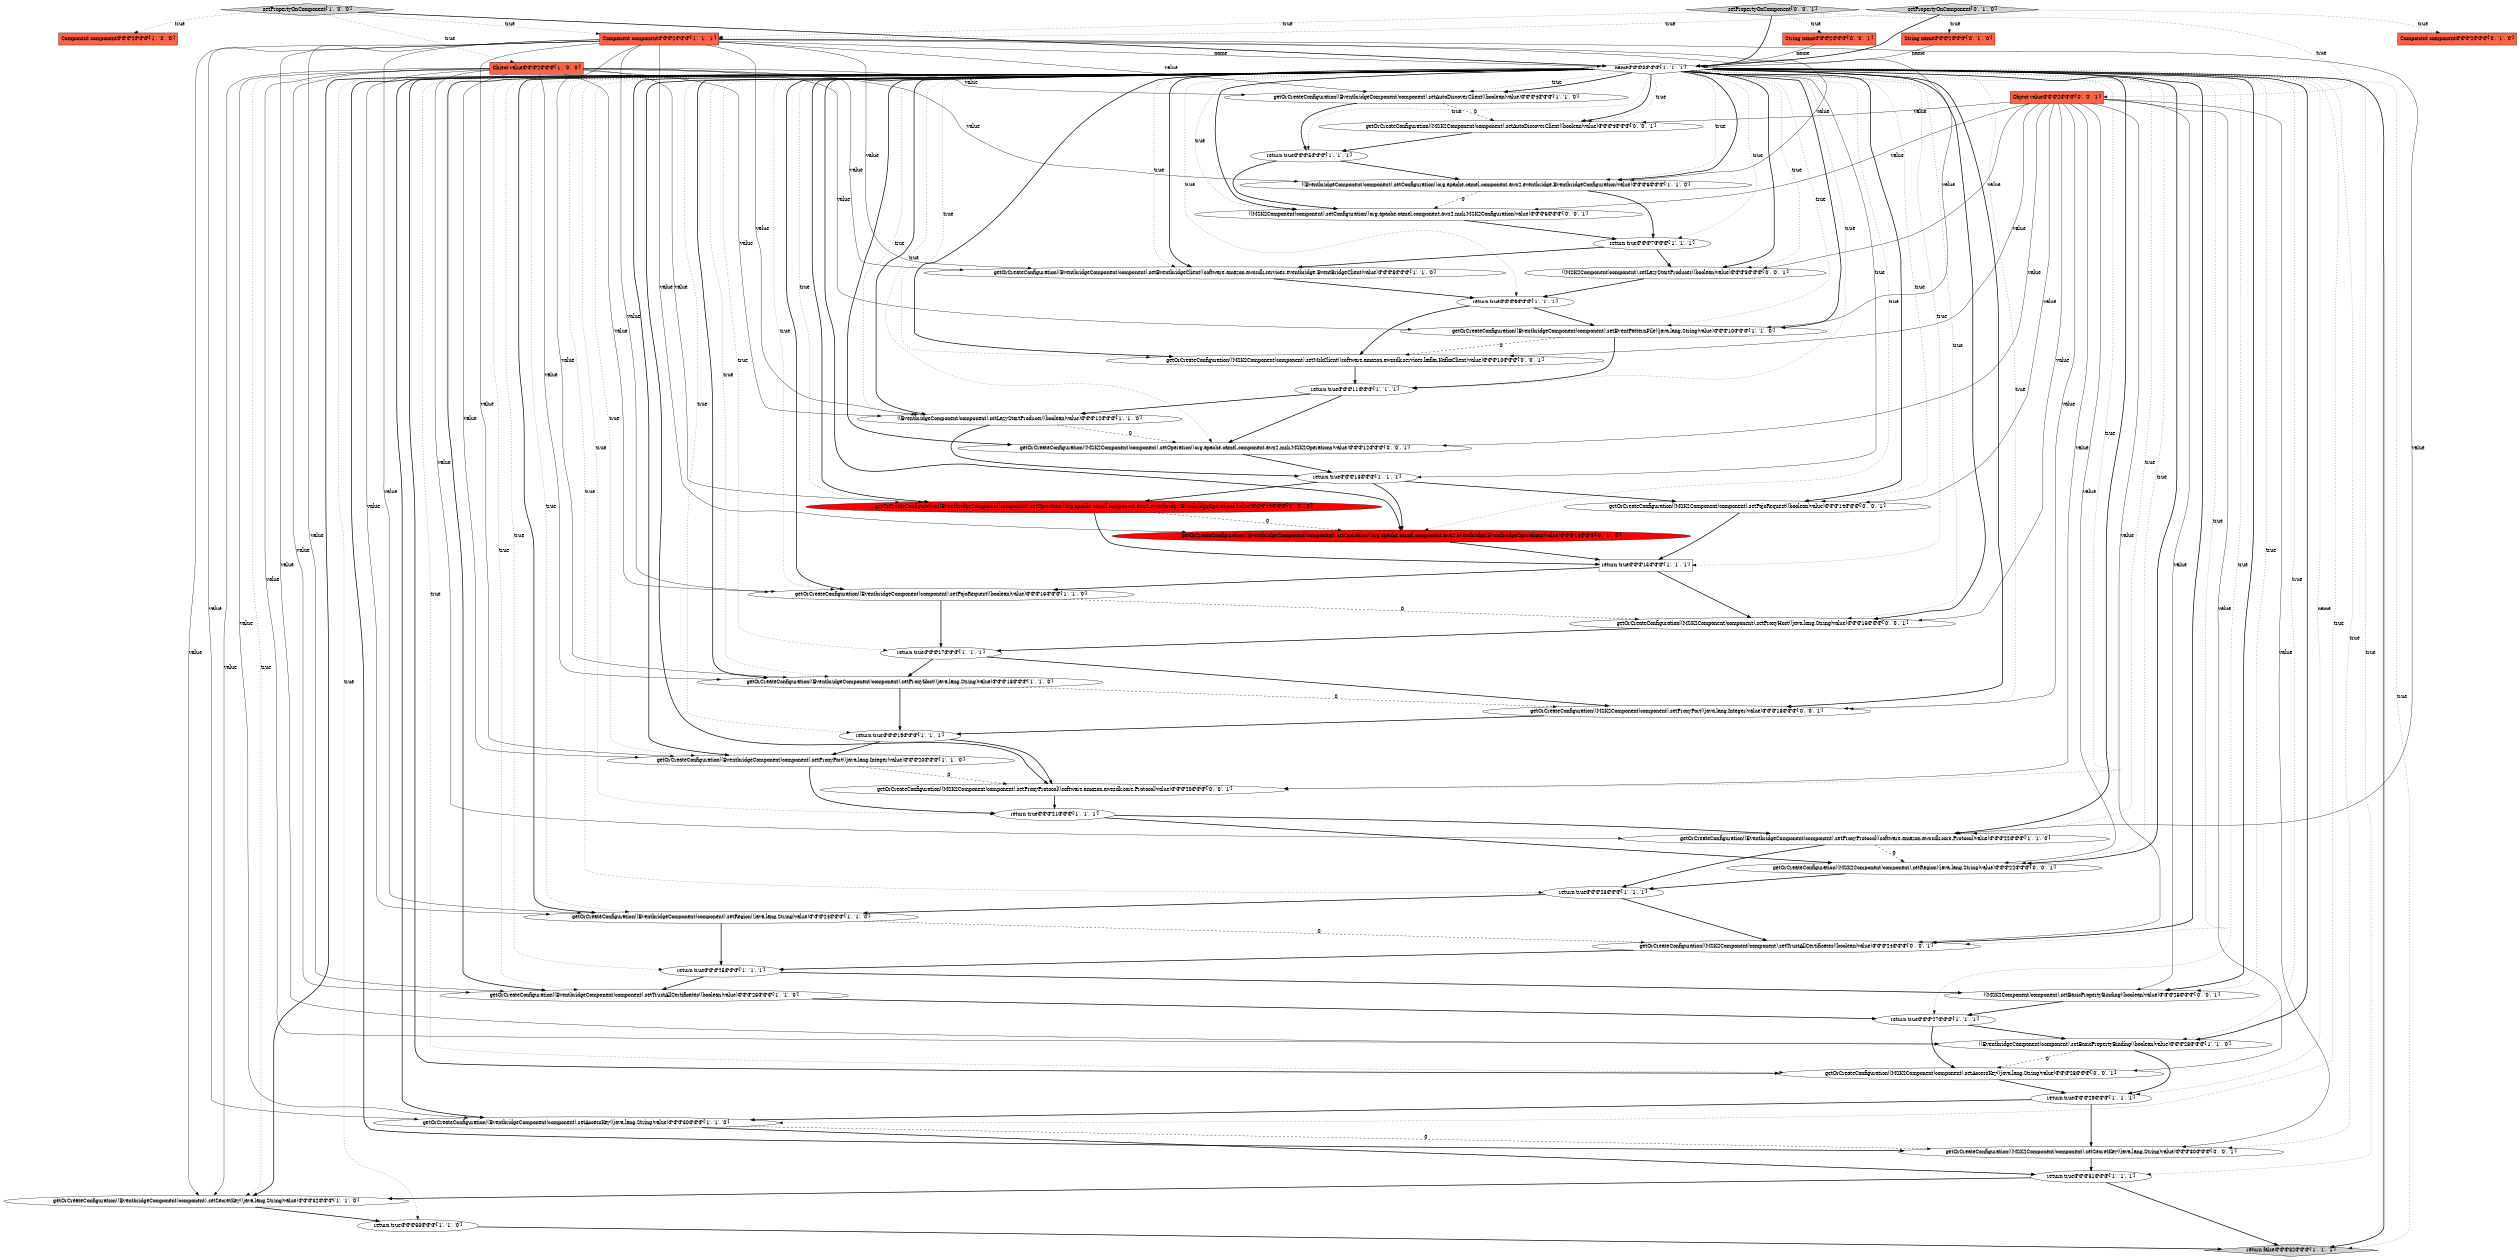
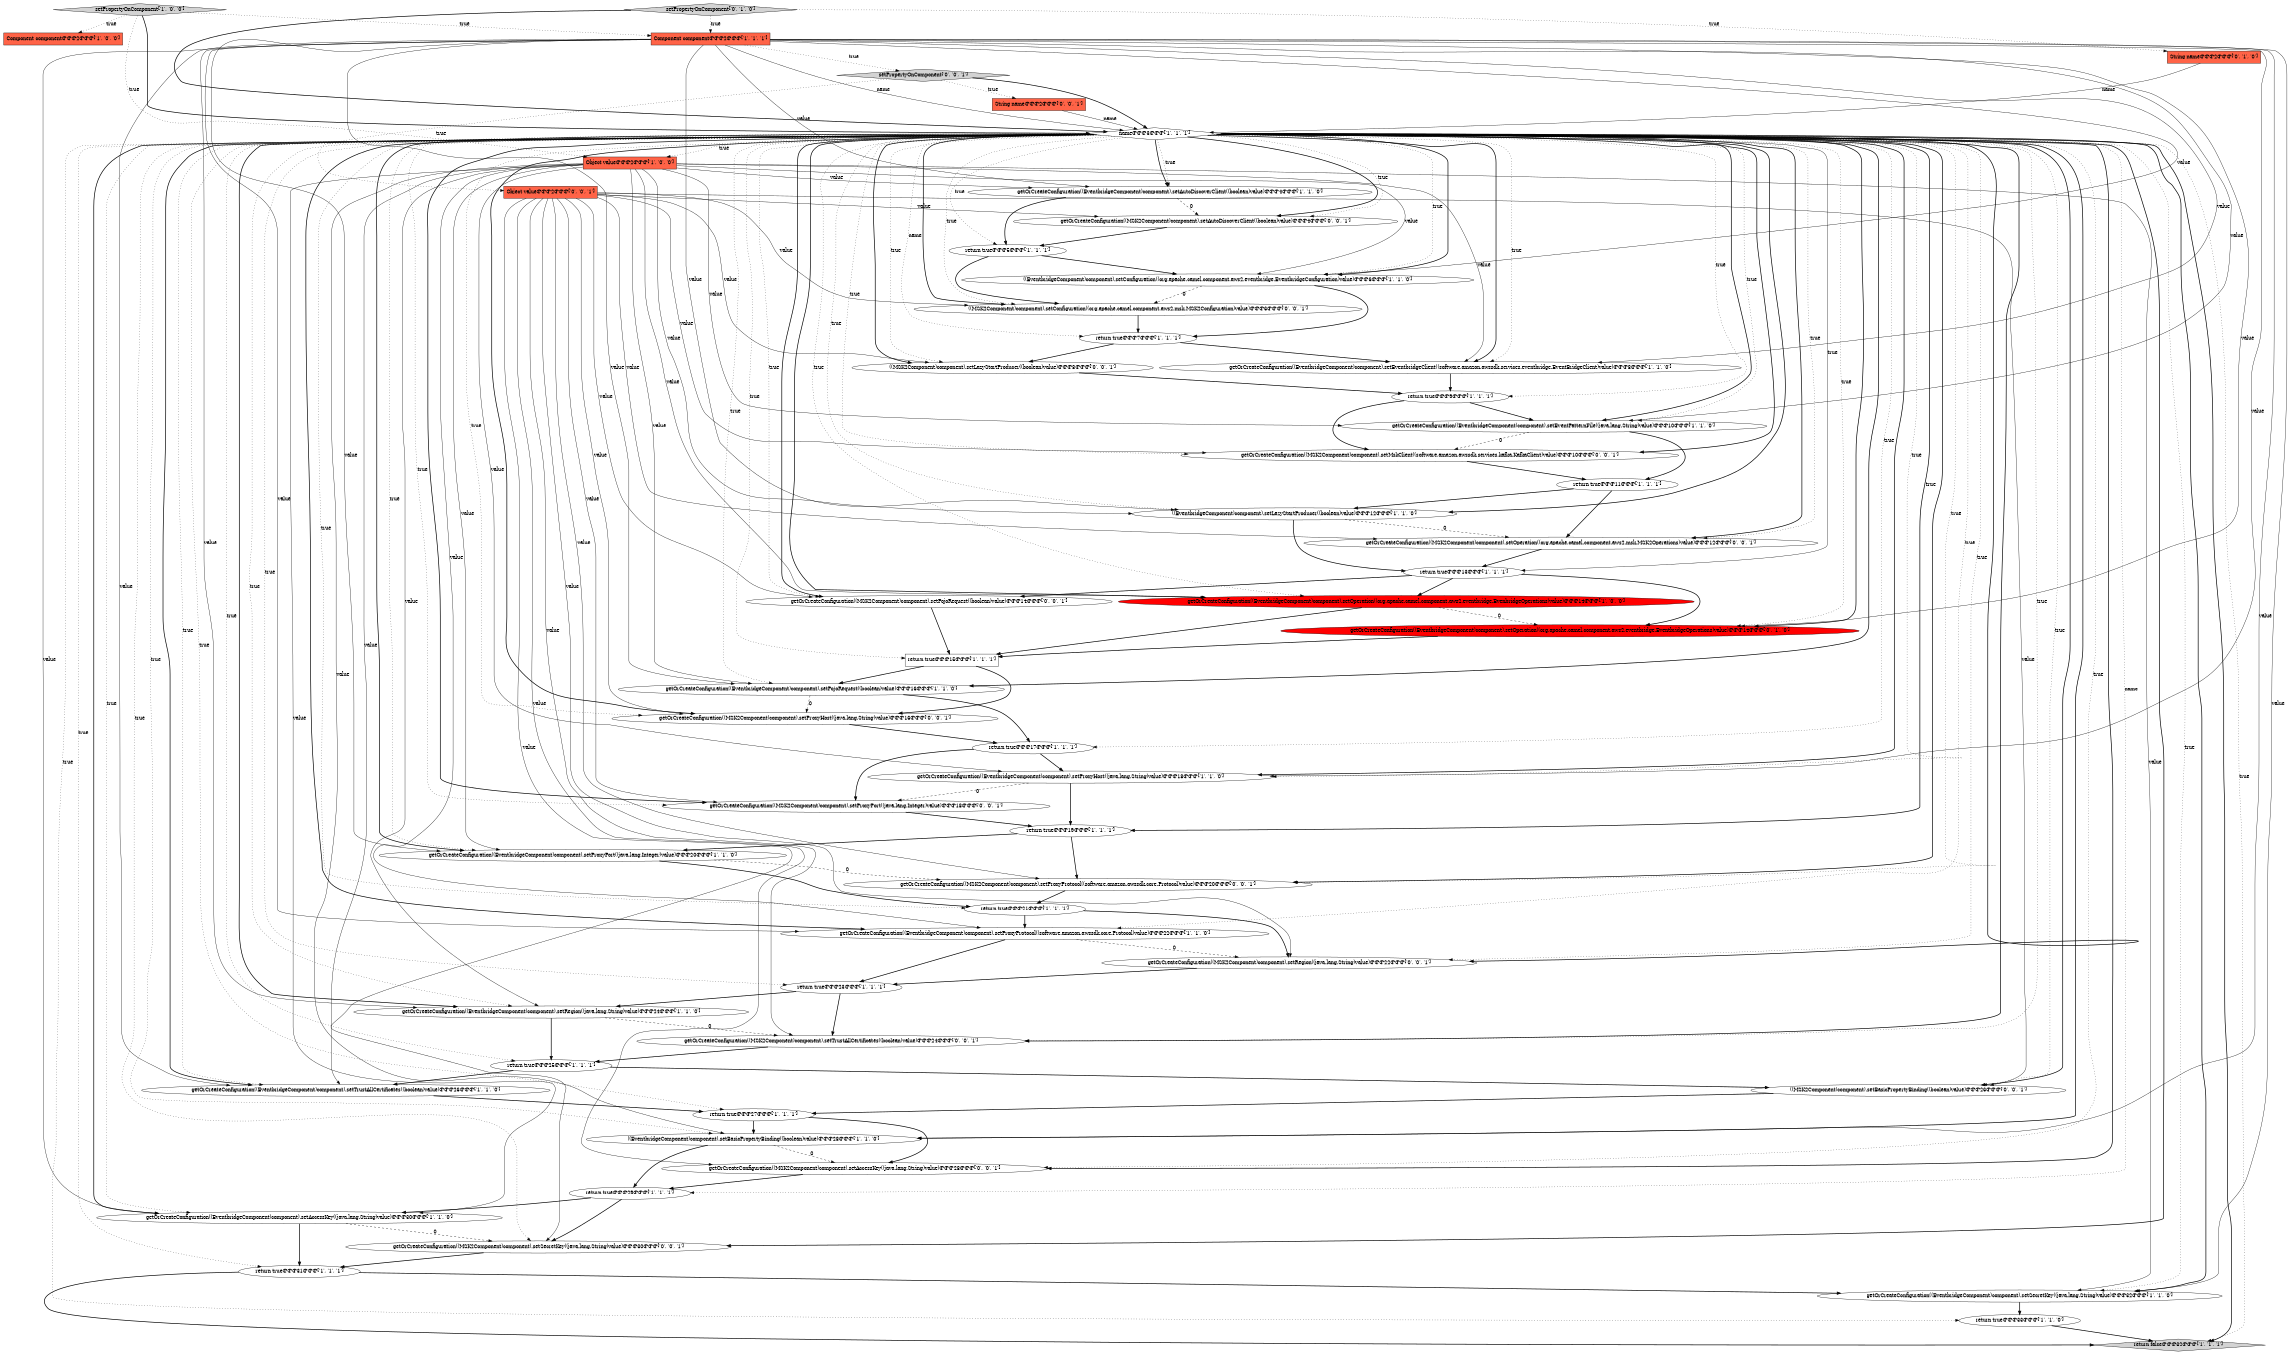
(1217, 24) -> (820, 58)
(2457, 39) -> none
(685, 112) -> (1920, 519)
(1758, 156) -> (915, 236)
(1816, 347) -> (878, 137)
